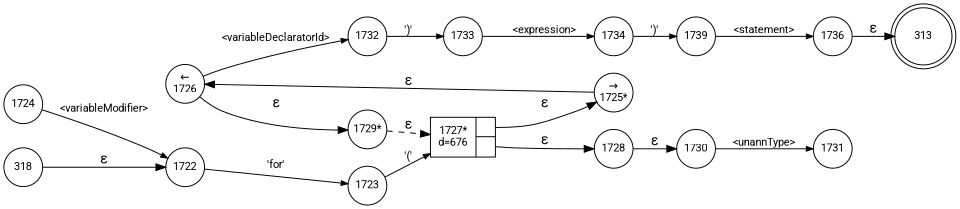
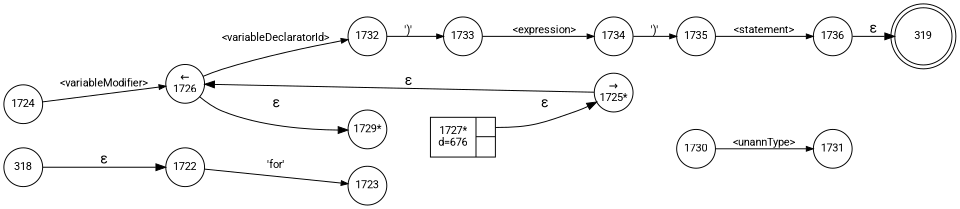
(696, 36) -> (696, 36)
(923, 36) -> (923, 36)
(103, 131) -> (101, 94)
(404, 132) -> none
(614, 149) -> none
(405, 167) -> none
